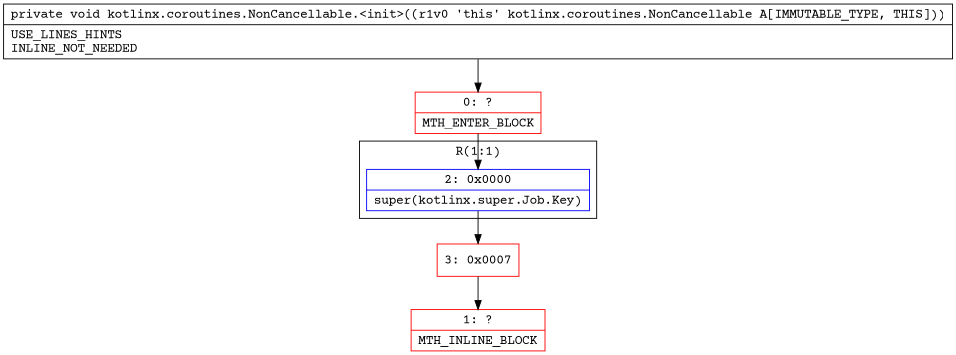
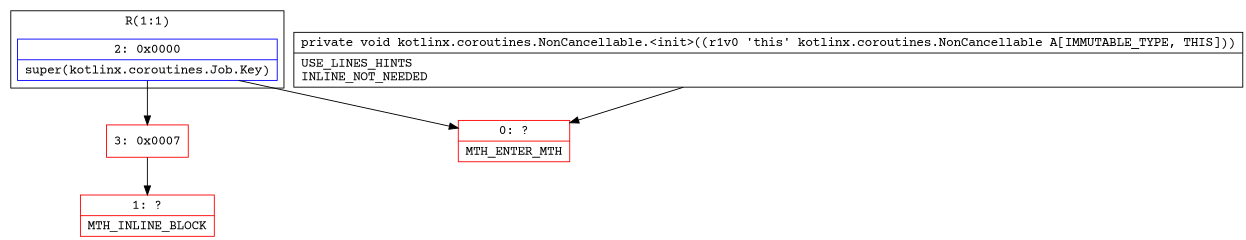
(478, 123) -> (514, 151)
(478, 147) -> (344, 103)
(478, 200) -> (147, 70)
